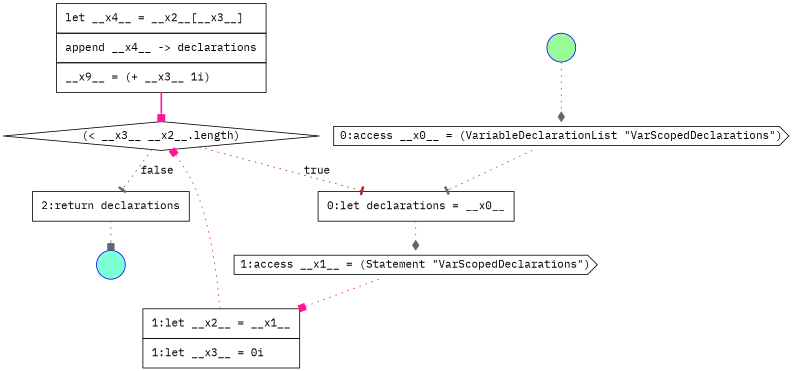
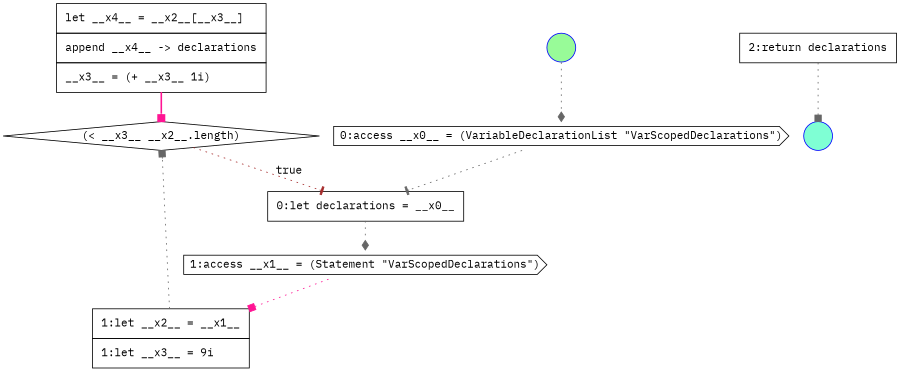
(138, 77) -> (138, 77)
(138, 169) -> none
(208, 229) -> (166, 234)
(208, 353) -> (158, 353)
